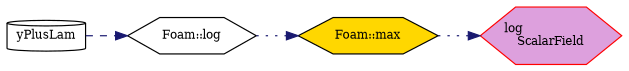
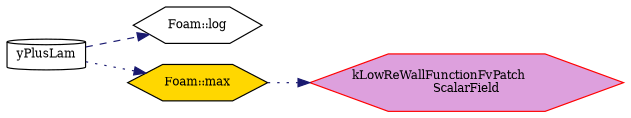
(271, 36) -> (110, 66)
(551, 36) -> (467, 83)
